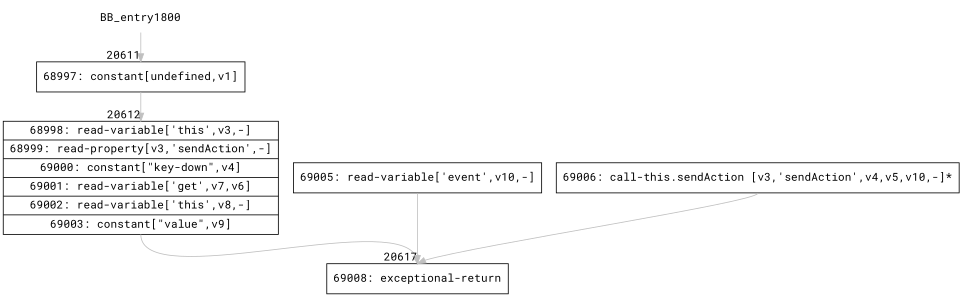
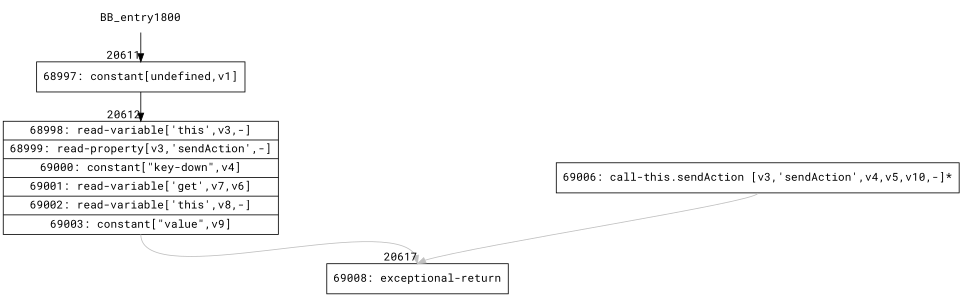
(141, 43) -> (141, 43)
(141, 103) -> (141, 103)
(418, 178) -> none
